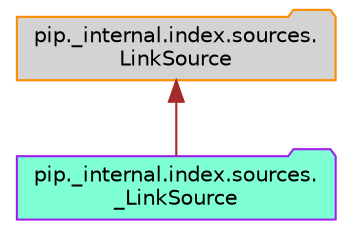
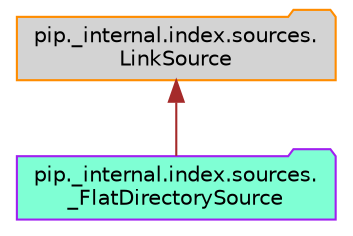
(176, 188) -> (176, 188)
